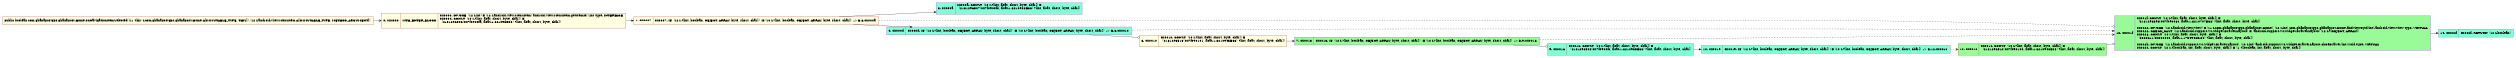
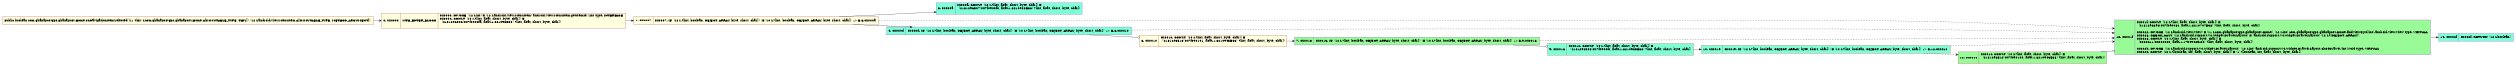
(1496, 21) -> (1496, 21)
none -> (2031, 44)
